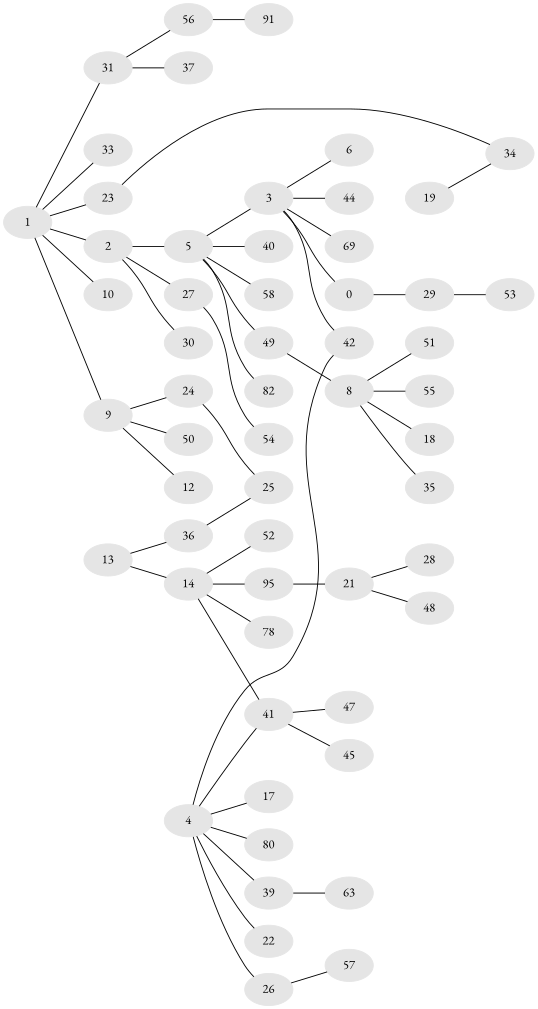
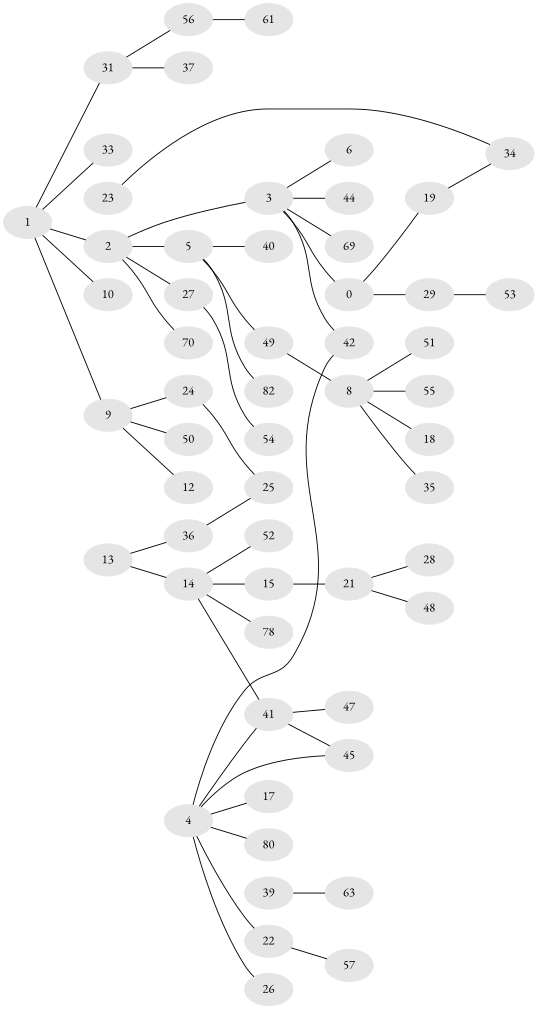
(269, 20) -> (269, 20)
(68, 210) -> none
(229, 222) -> (185, 216)
none -> (392, 248)
(269, 295) -> none
(188, 343) -> (188, 343)
(269, 584) -> (269, 584)
(229, 857) -> (257, 768)
(309, 977) -> (309, 953)
